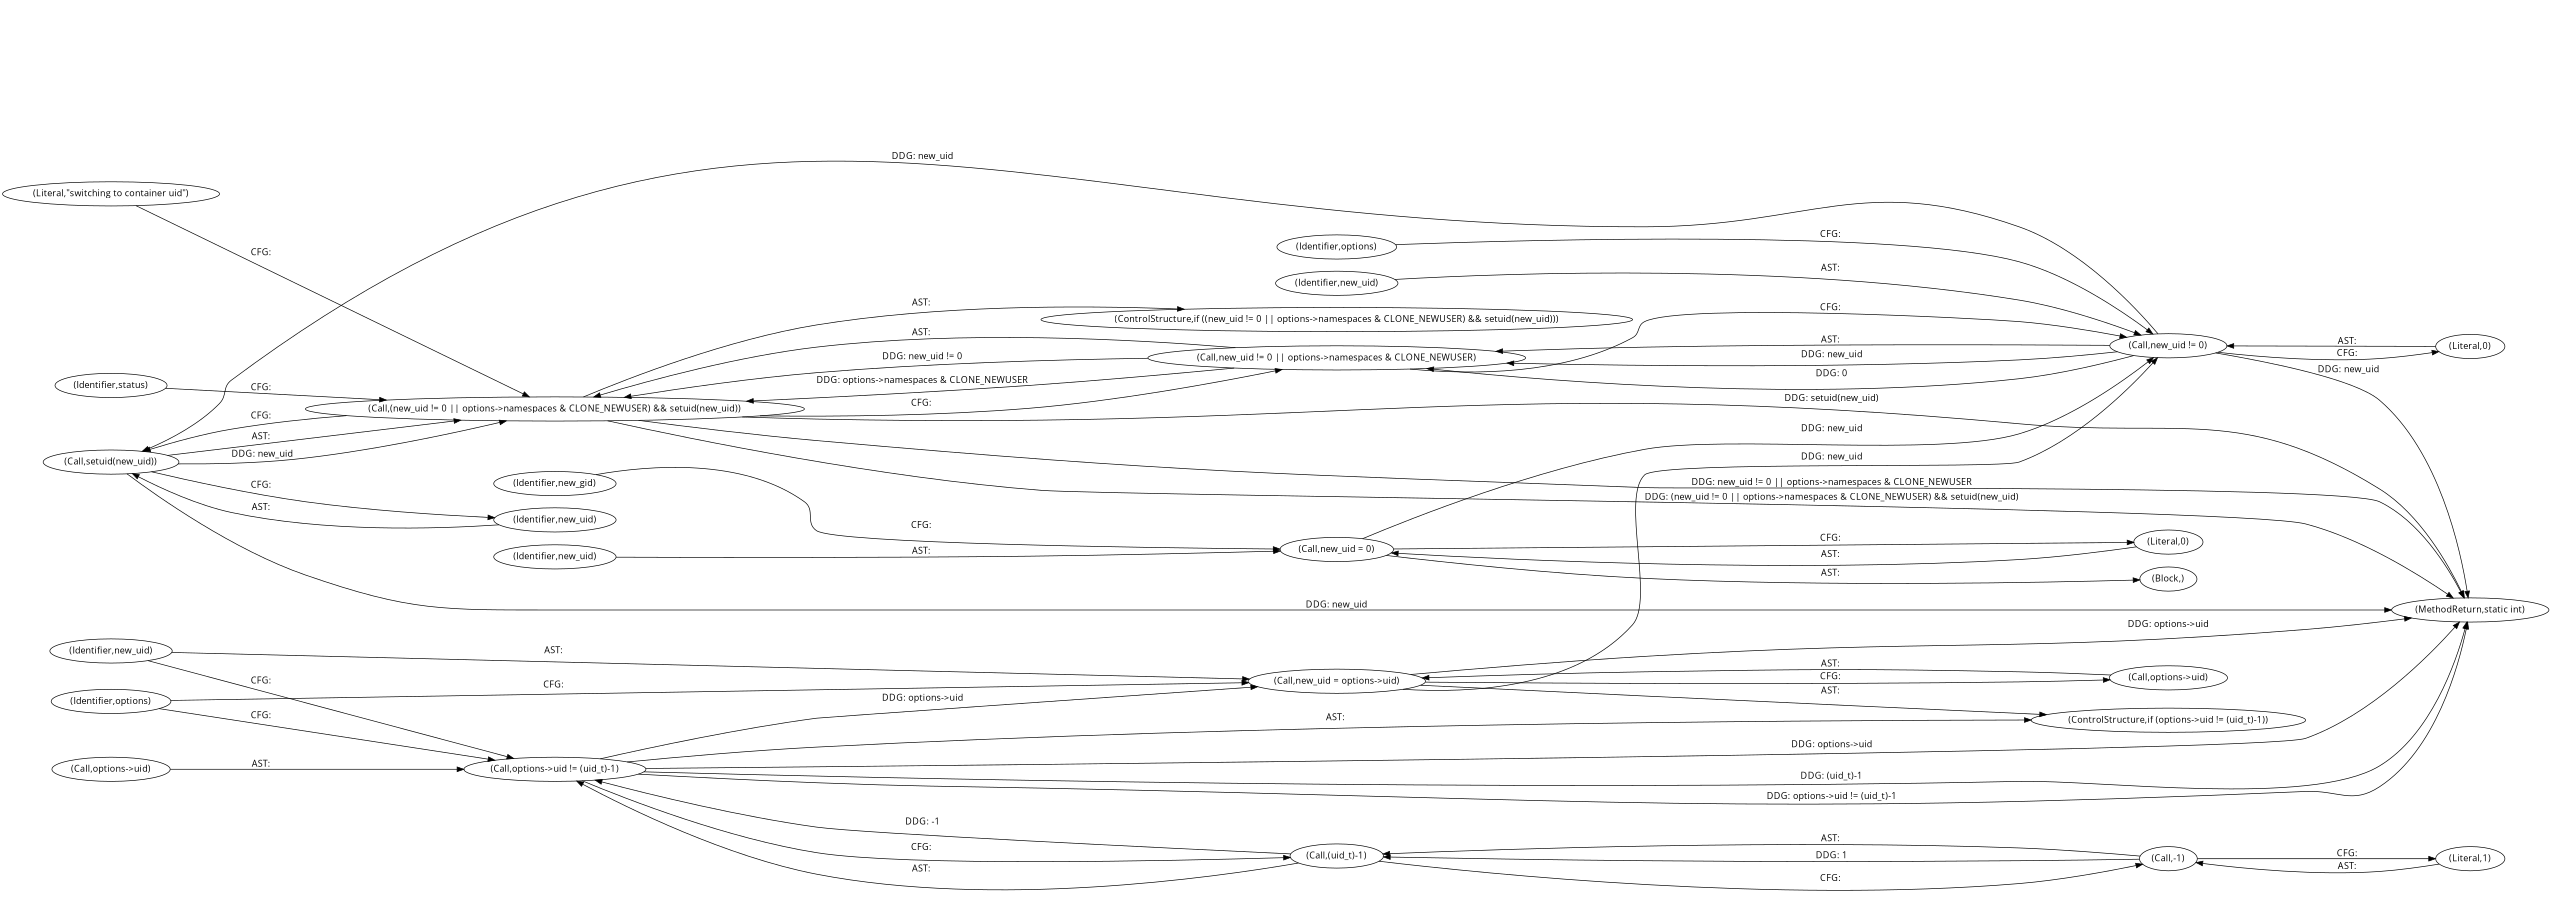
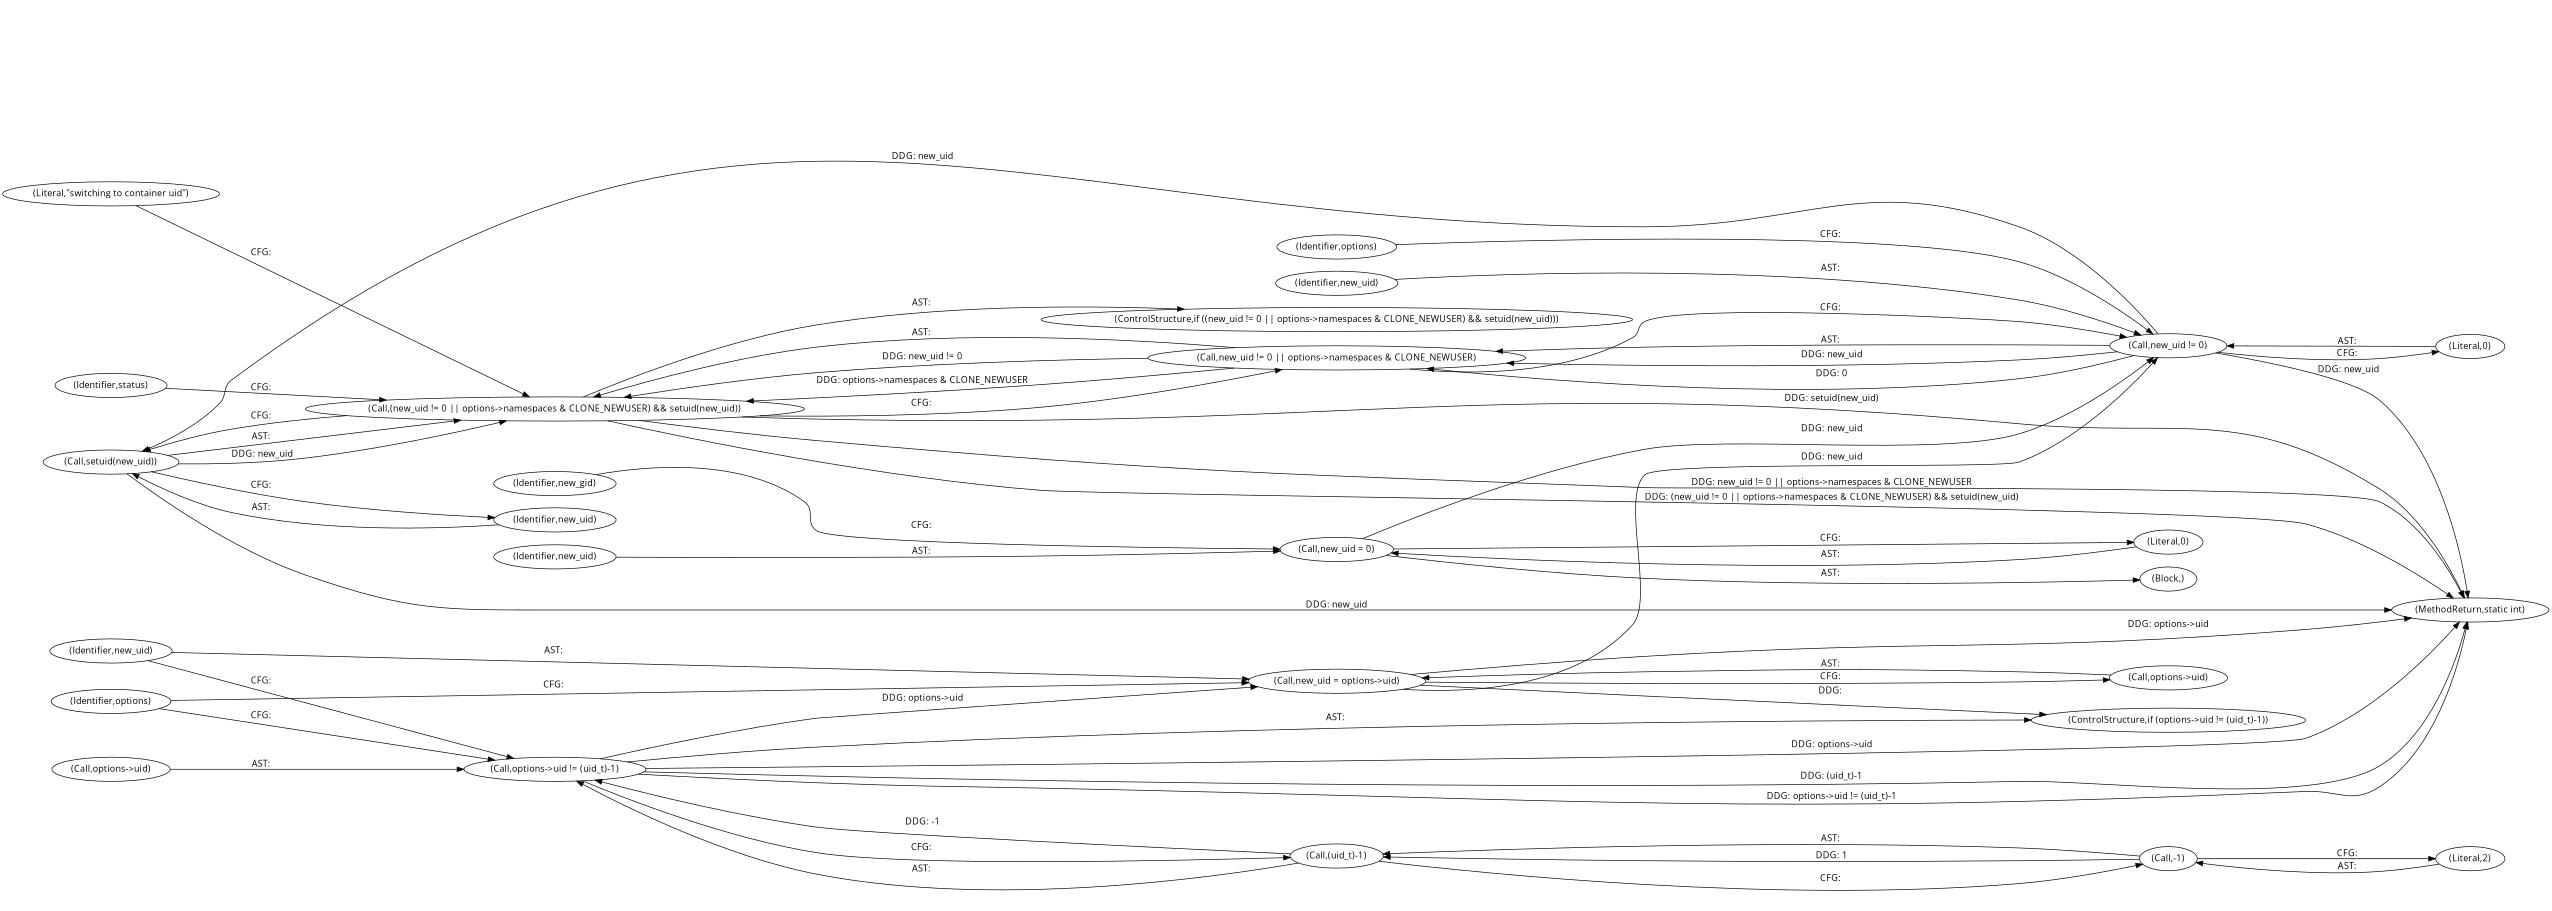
(1832, 691) -> (1832, 691)
(2470, 859) -> (2470, 859)
